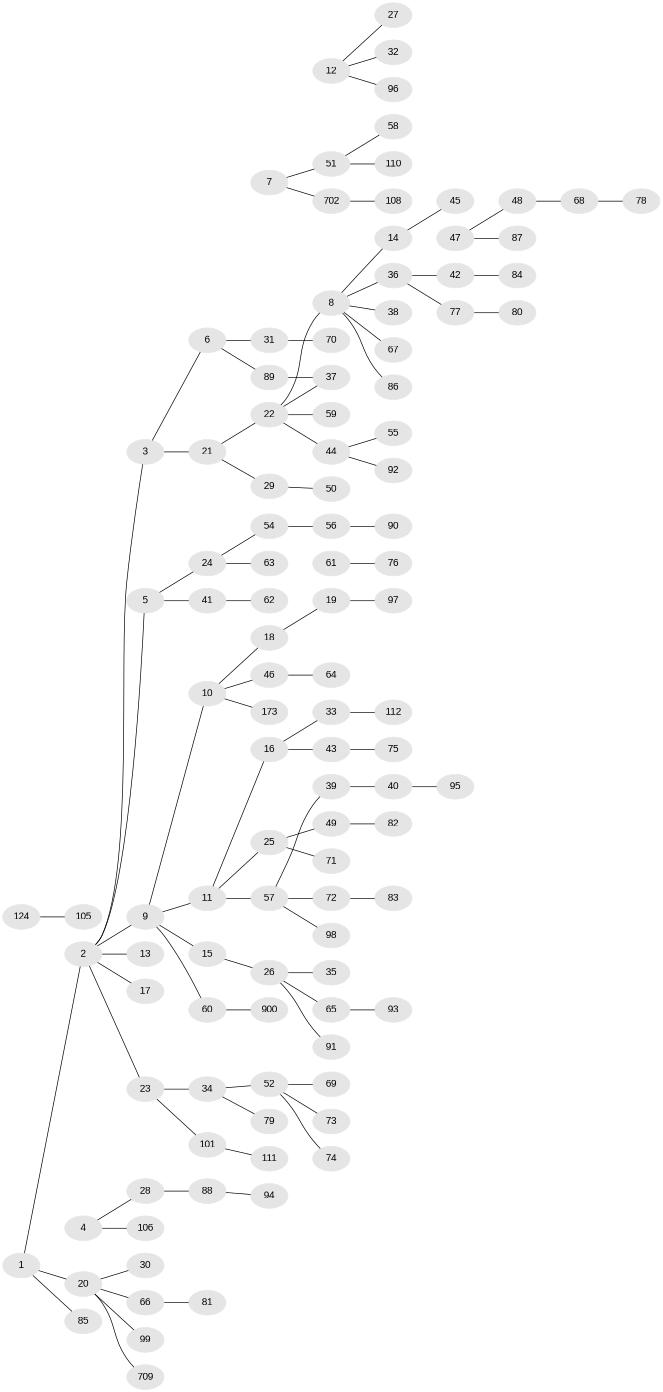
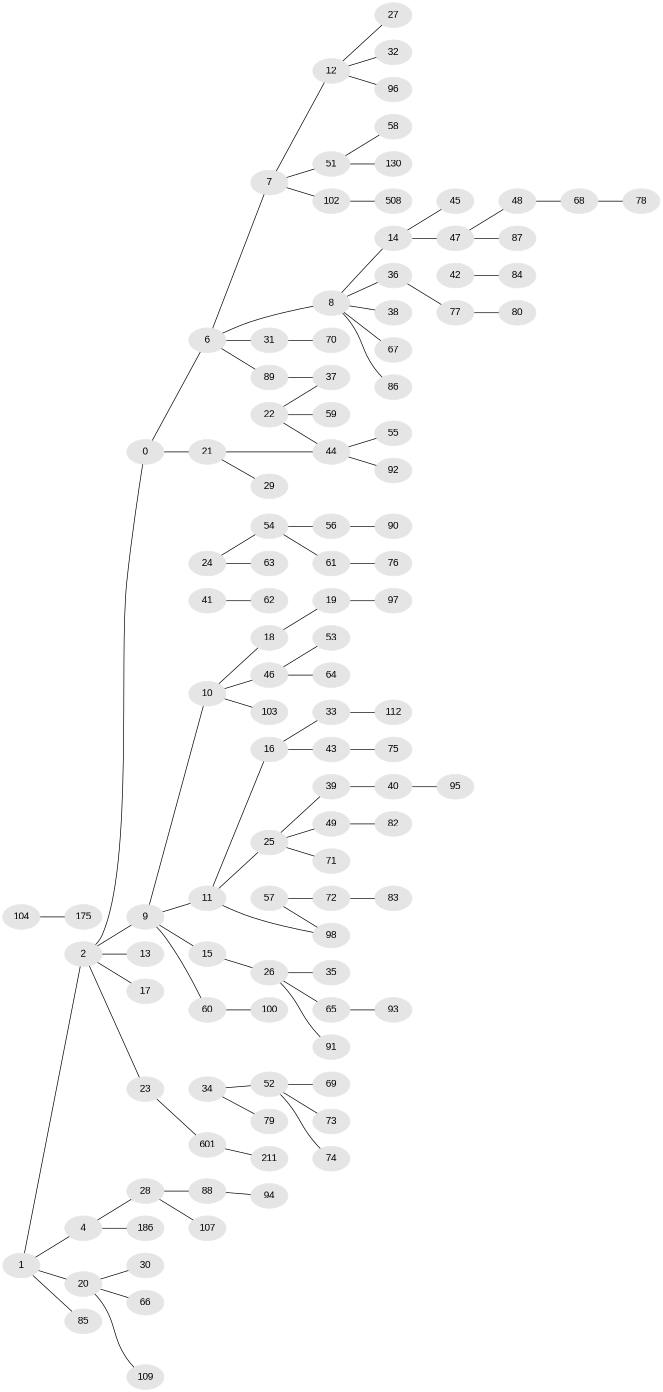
none -> (300, 127)
(393, 164) -> (393, 164)
(331, 201) -> (331, 201)
(393, 201) -> (393, 201)
none -> (424, 238)
none -> (238, 261)
(424, 276) -> none
(300, 359) -> (267, 317)
(238, 433) -> (269, 452)
(145, 452) -> (145, 452)
(331, 489) -> none
none -> (300, 545)
(145, 601) -> none
none -> (331, 638)
(269, 712) -> (269, 712)
(296, 841) -> (300, 815)
(238, 898) -> (267, 922)
(21, 917) -> (21, 917)
(83, 917) -> (83, 917)
(269, 1010) -> (269, 1010)
(176, 1089) -> none
(207, 1145) -> (207, 1145)
(269, 1159) -> (269, 1159)
(145, 1228) -> (145, 1228)
none -> (207, 1228)
none -> (52, 1247)
(207, 1303) -> none
(145, 1340) -> none
(145, 1377) -> (145, 1377)
